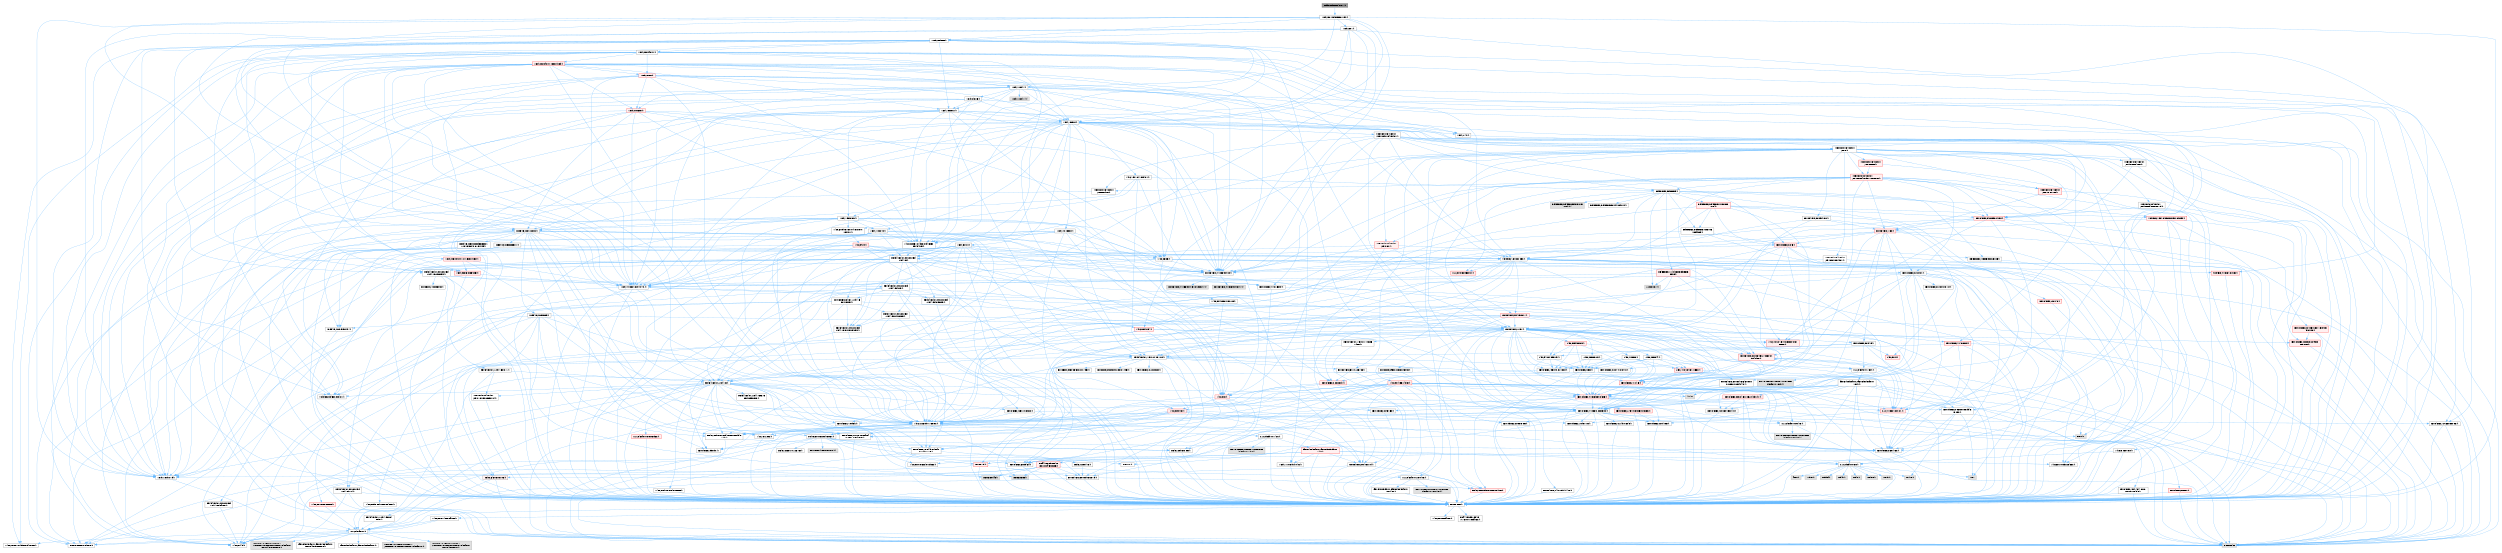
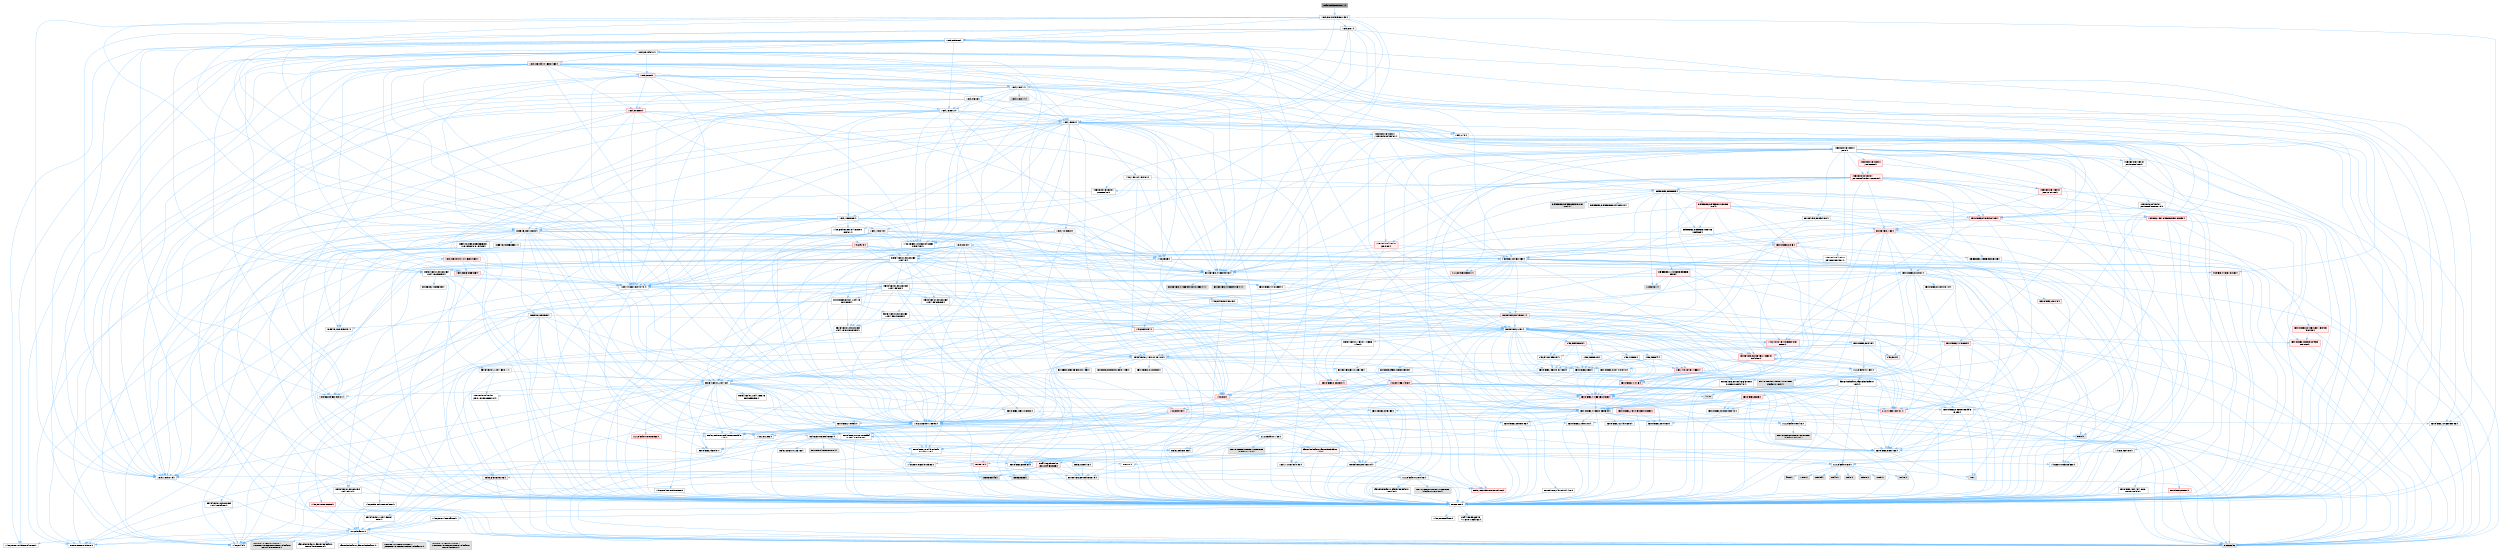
(1743, 397) -> (1752, 397)
